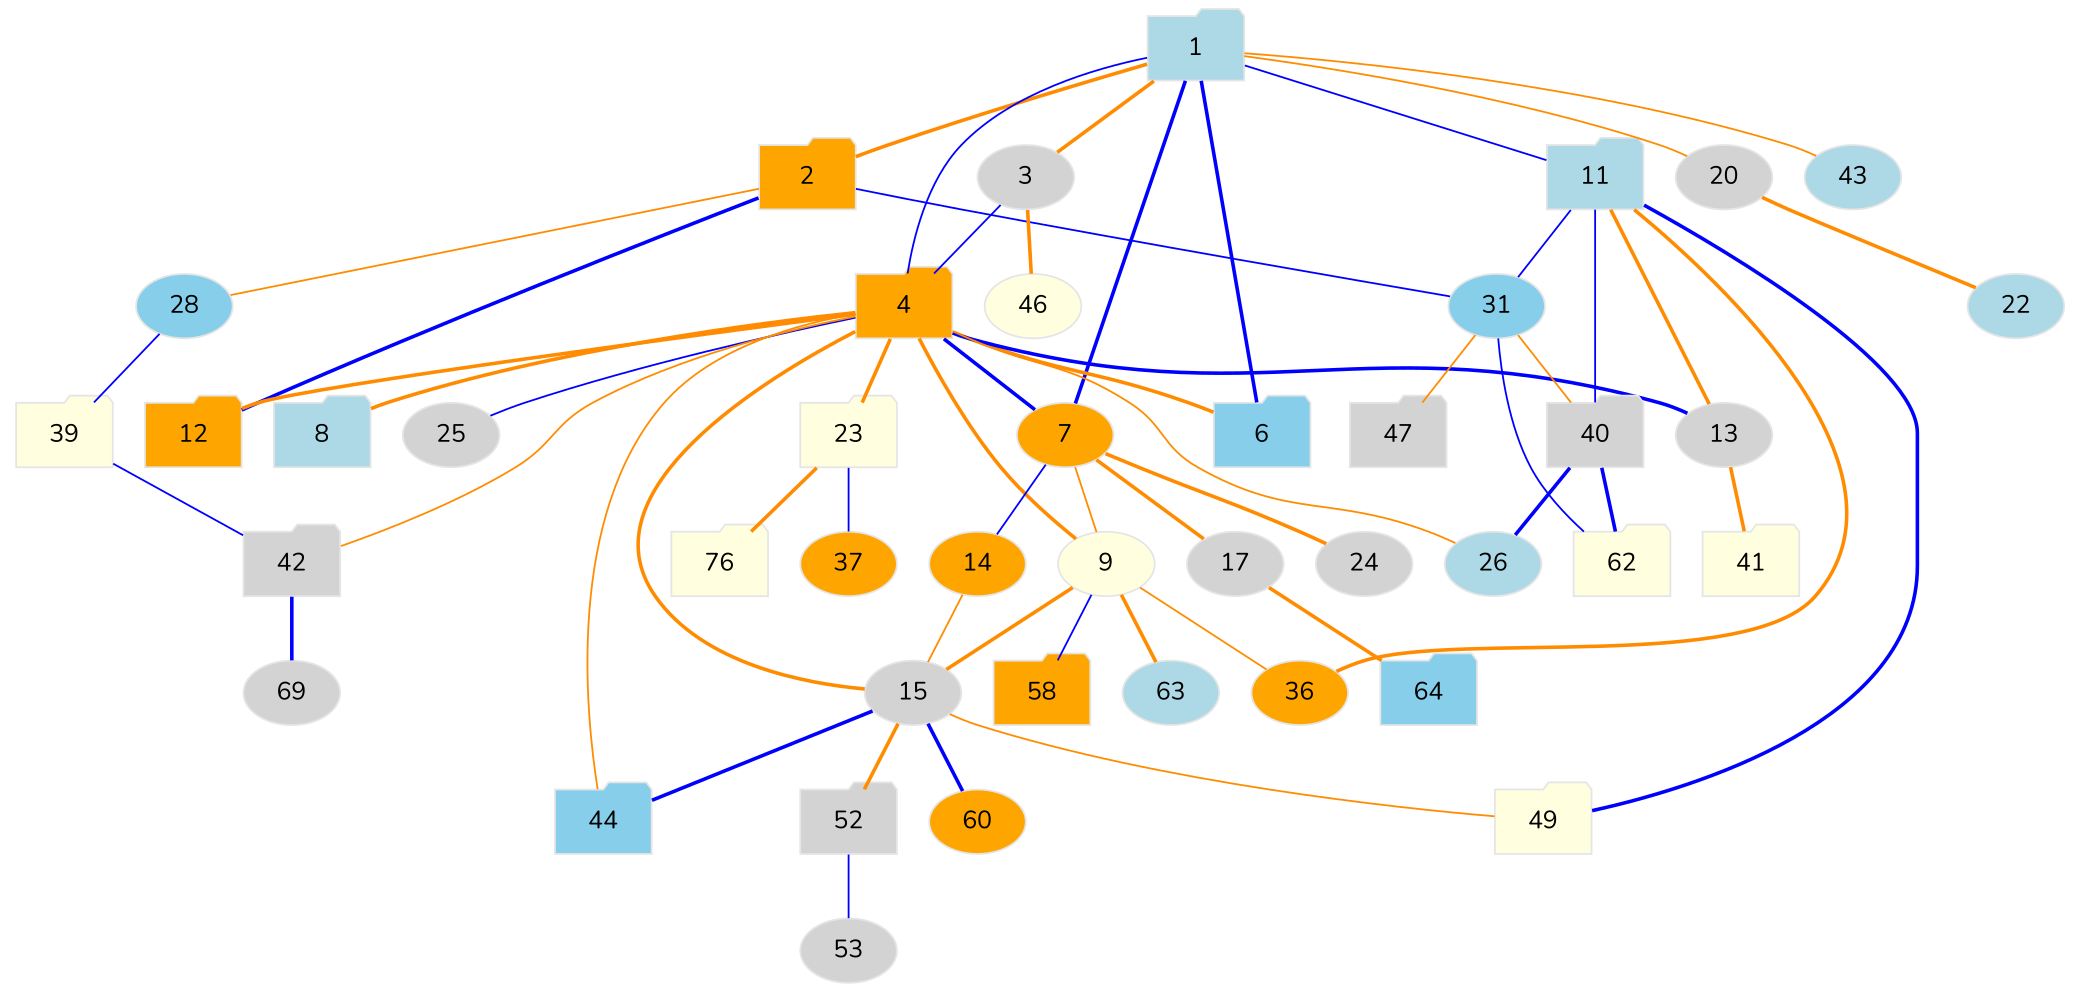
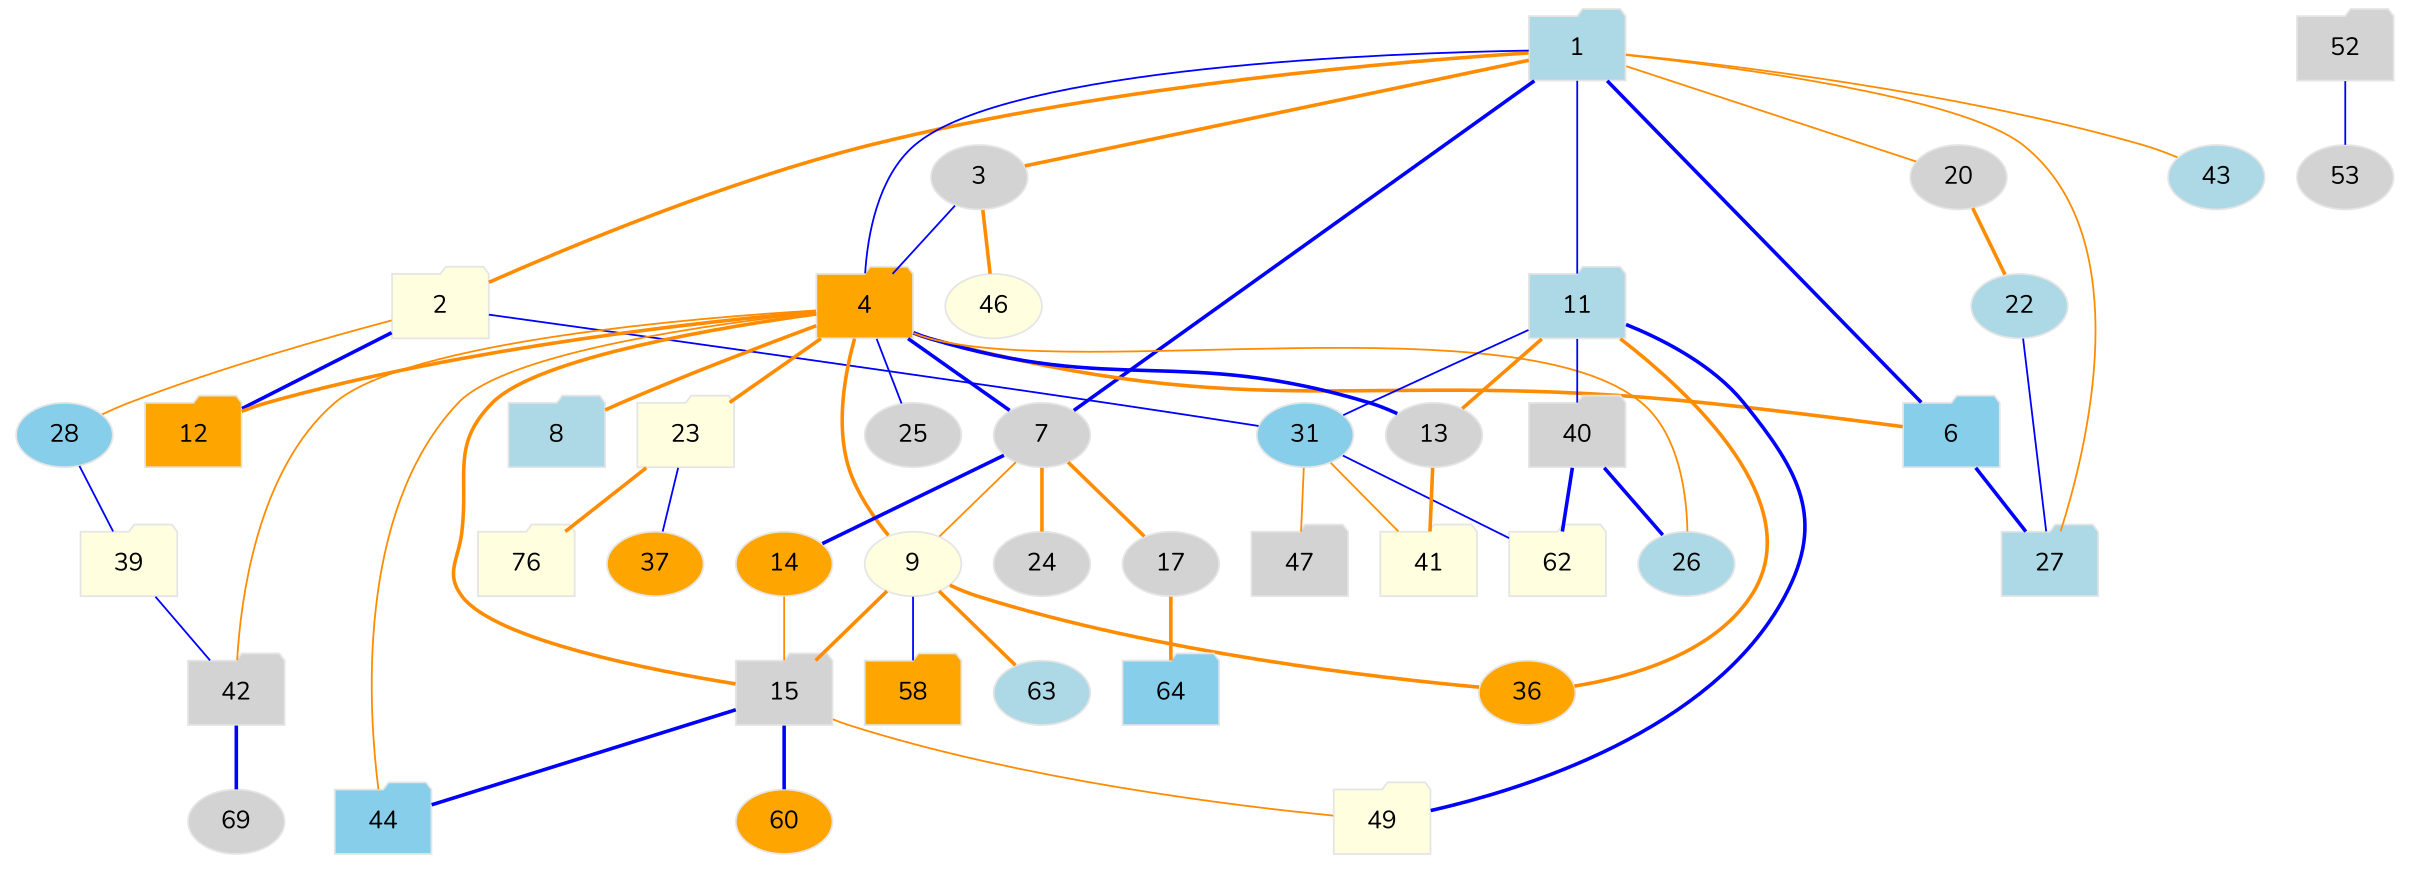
(807, 177) -> (440, 306)
(1543, 367) -> (1364, 497)
(1065, 435) -> (1042, 435)
(1019, 503) -> (913, 499)
none -> (2050, 564)
(1203, 629) -> (1211, 651)
(913, 693) -> (784, 693)
(881, 756) -> none
